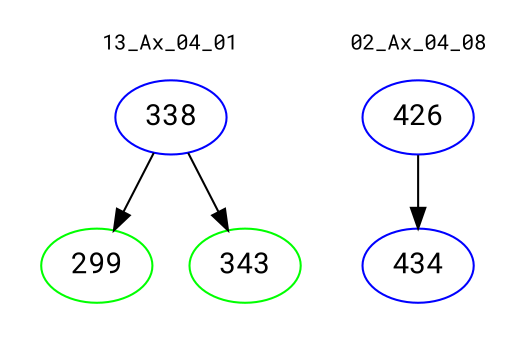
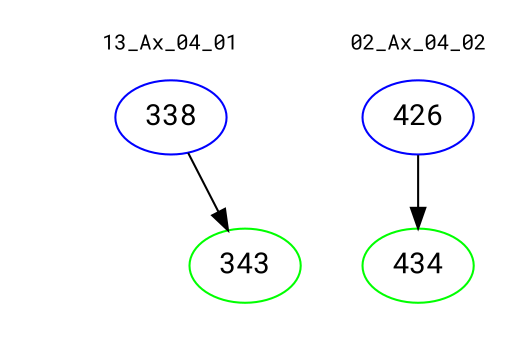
(419, 44) -> (419, 44)
(97, 266) -> none
(418, 266) -> (418, 266)
